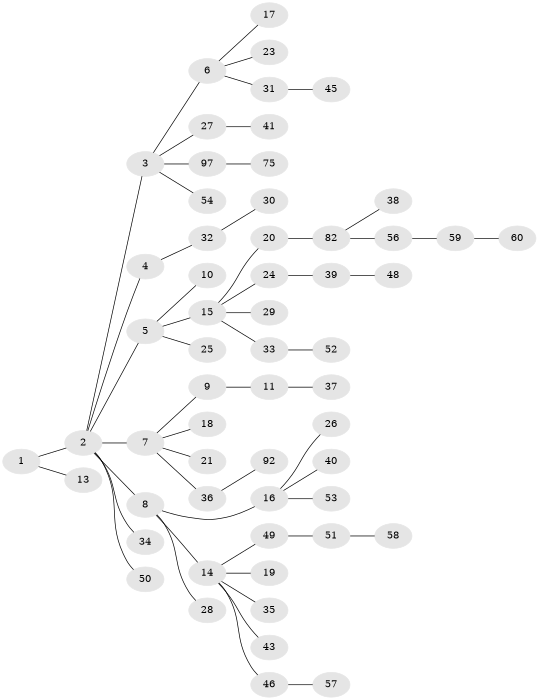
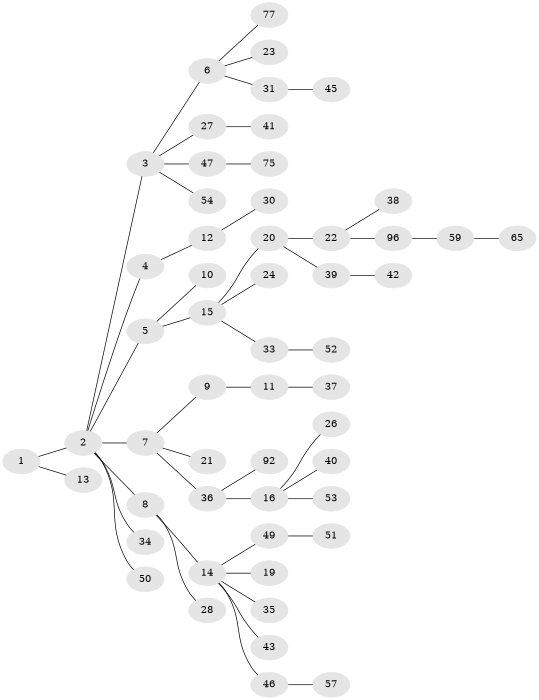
(269, 15) -> (269, 15)
(207, 164) -> (207, 164)
(207, 238) -> (207, 238)
(331, 238) -> (331, 238)
(393, 238) -> (393, 238)
(517, 238) -> (517, 238)
(300, 276) -> (300, 257)
(393, 276) -> (393, 276)
(269, 313) -> none
(207, 350) -> none
(207, 424) -> none
(209, 519) -> (238, 499)
(393, 536) -> none
